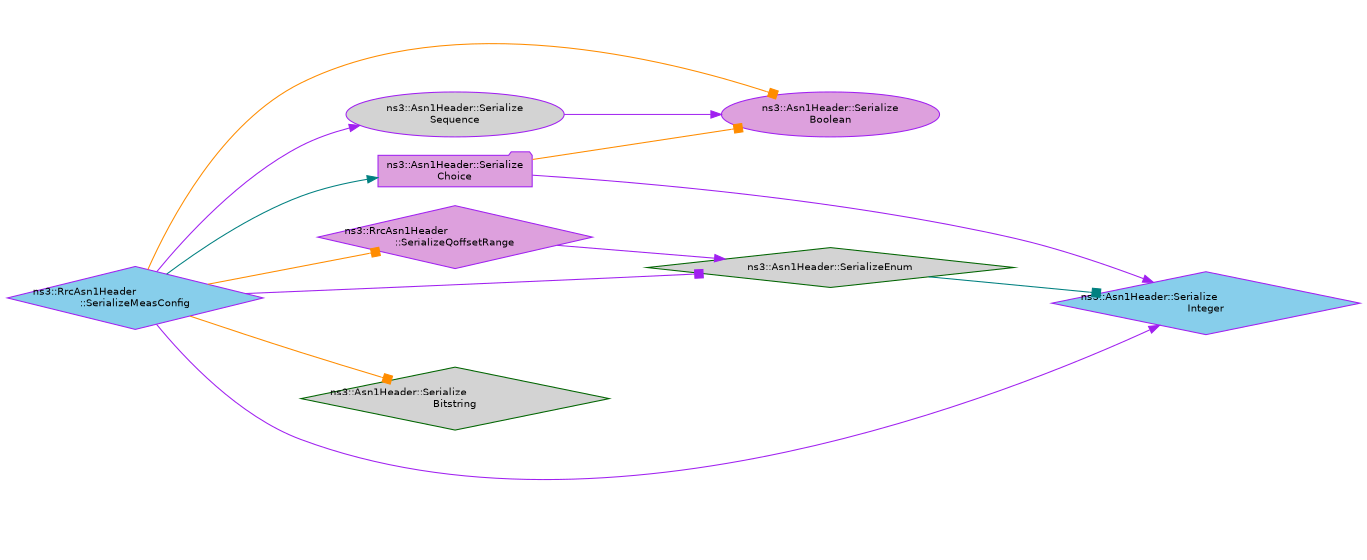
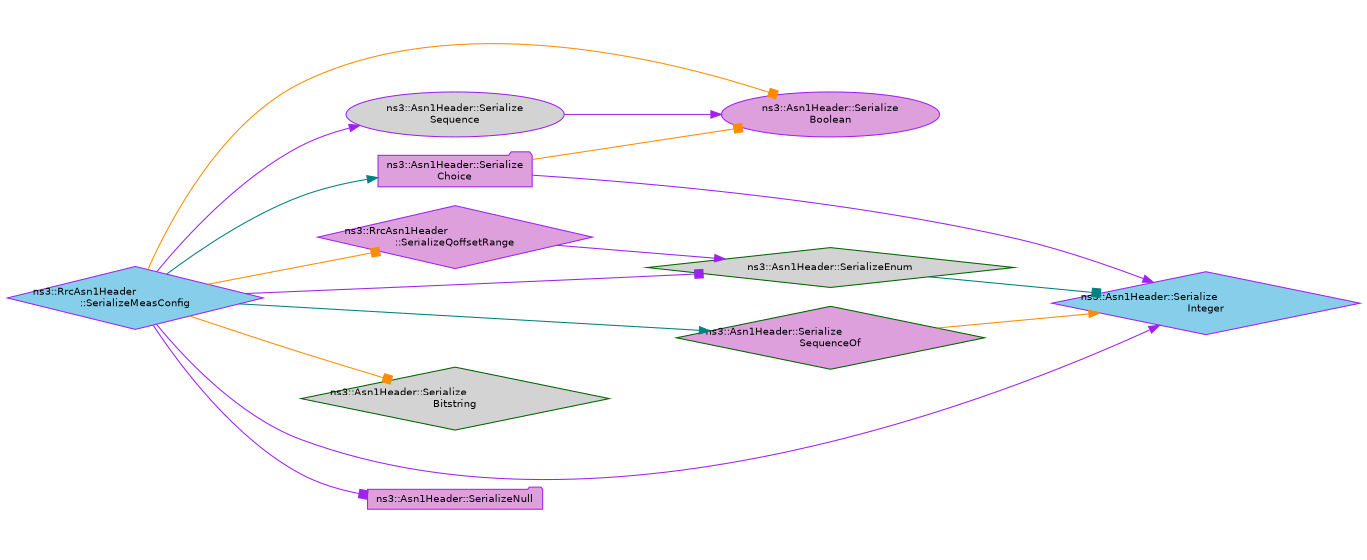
none -> (830, 338)
none -> (455, 499)
